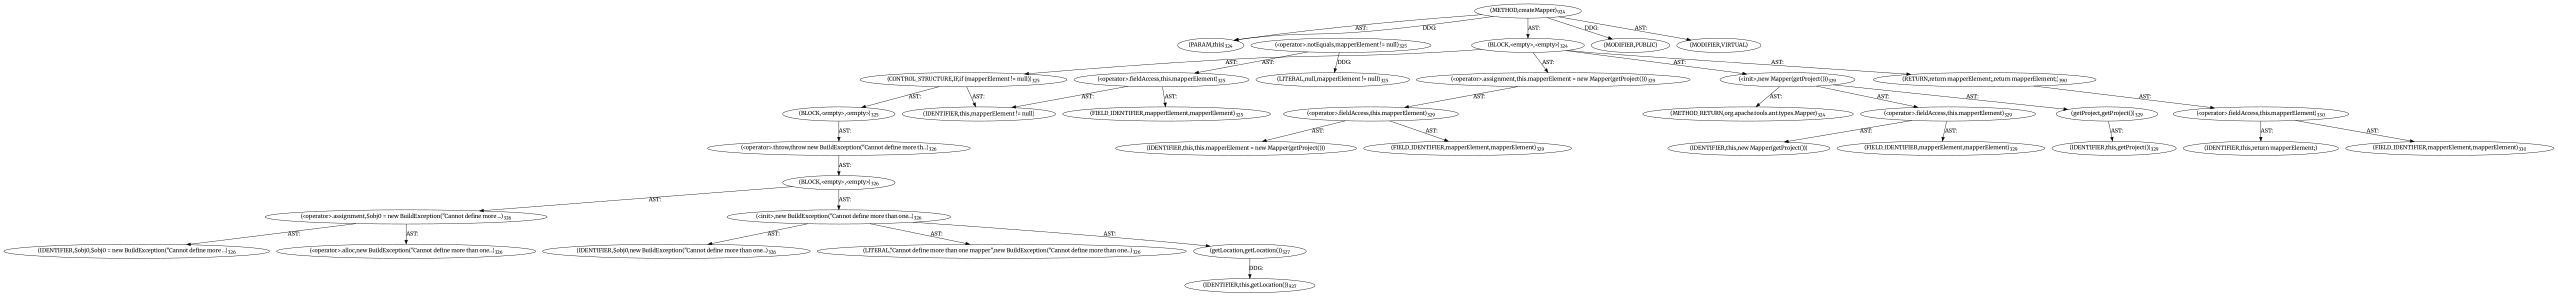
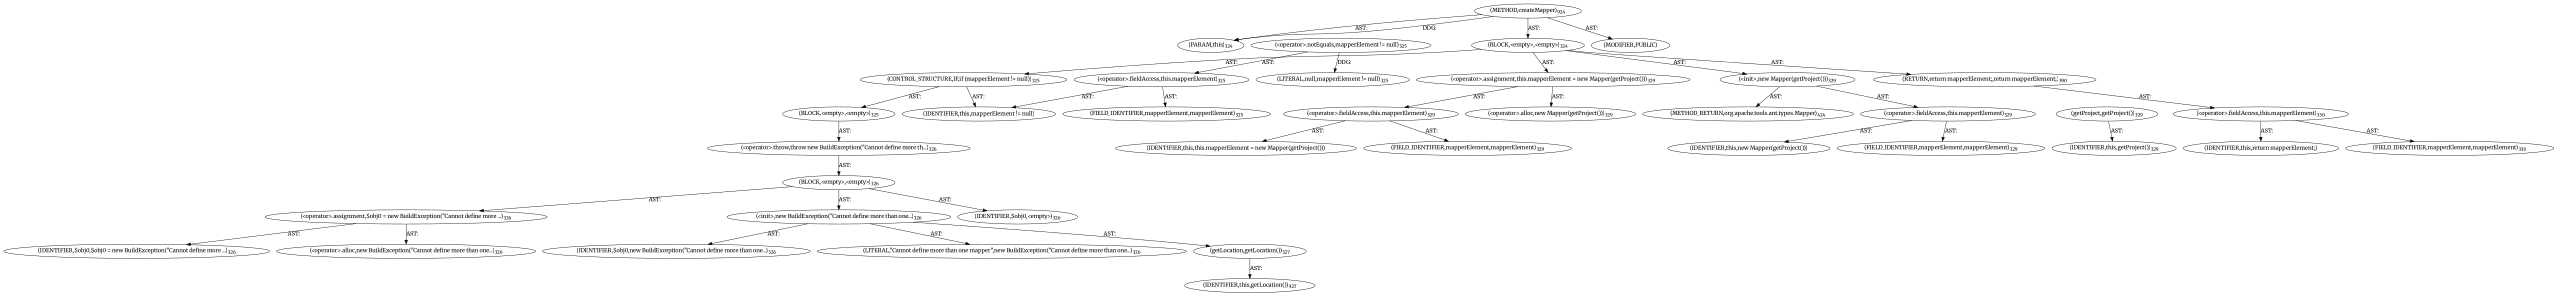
(1592, 28) -> (1592, 28)
(1719, 45) -> none
(1949, 97) -> none
(1822, 113) -> (1822, 113)
none -> (1550, 114)
none -> (1018, 217)
(1257, 268) -> (1257, 268)
